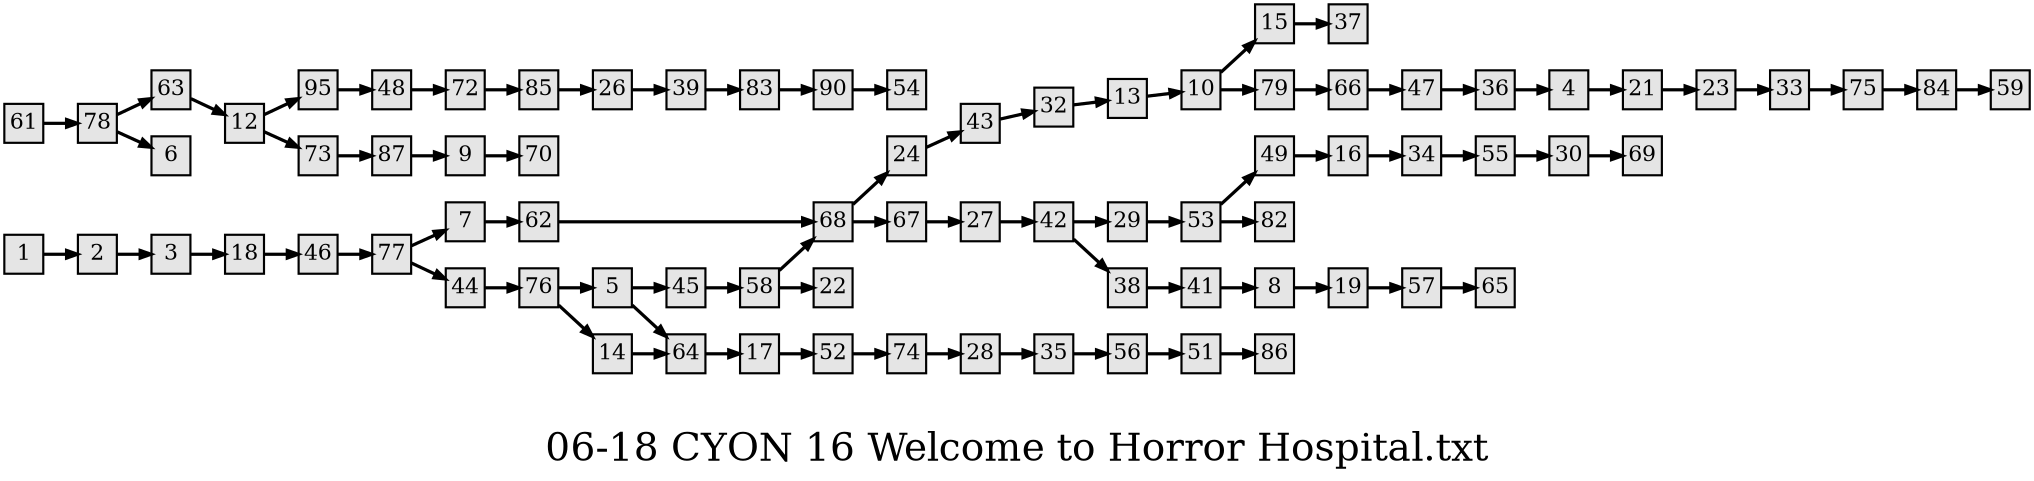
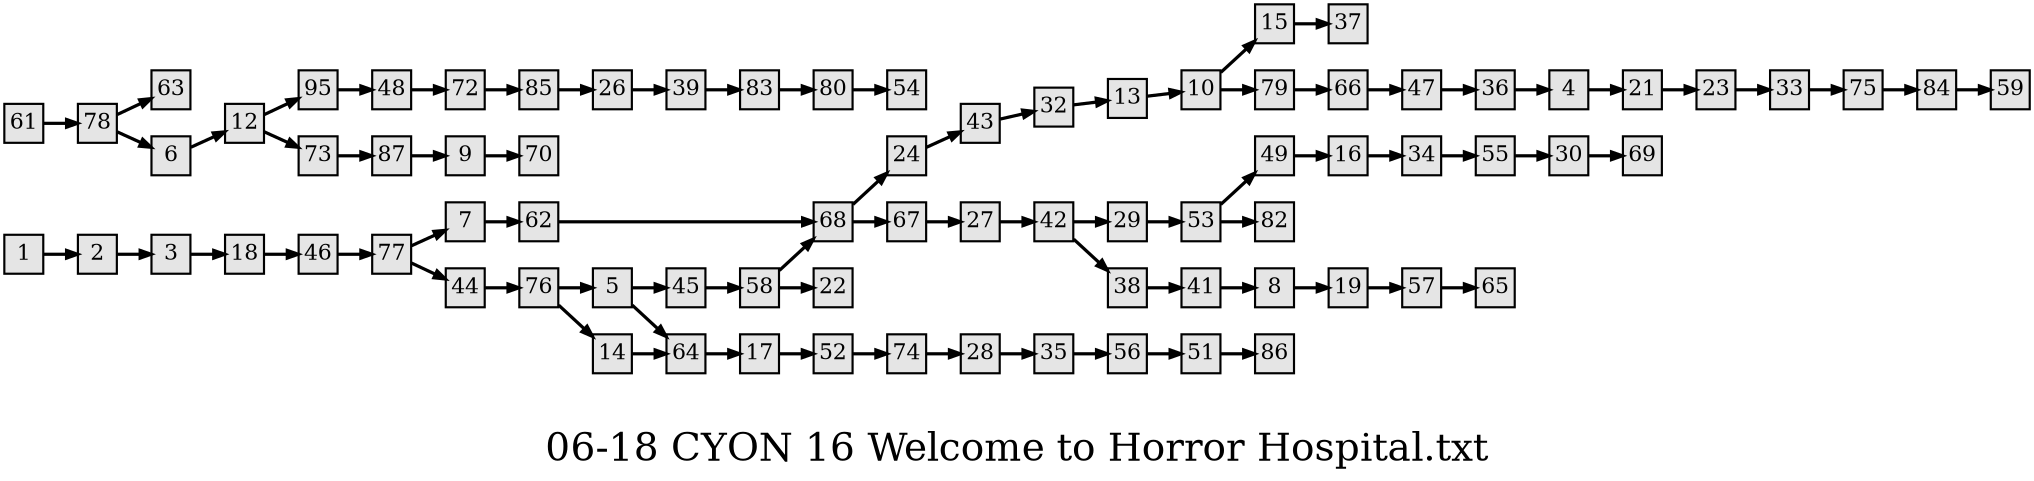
(833, 90) -> (833, 90)
(203, 104) -> (202, 142)
